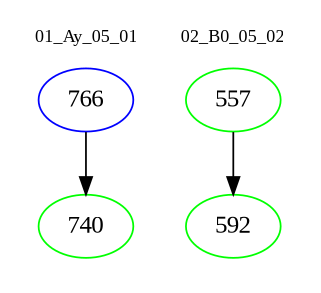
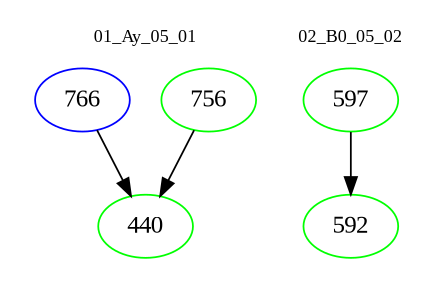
none -> (209, 100)
(233, 100) -> (351, 100)
(86, 226) -> (146, 226)
